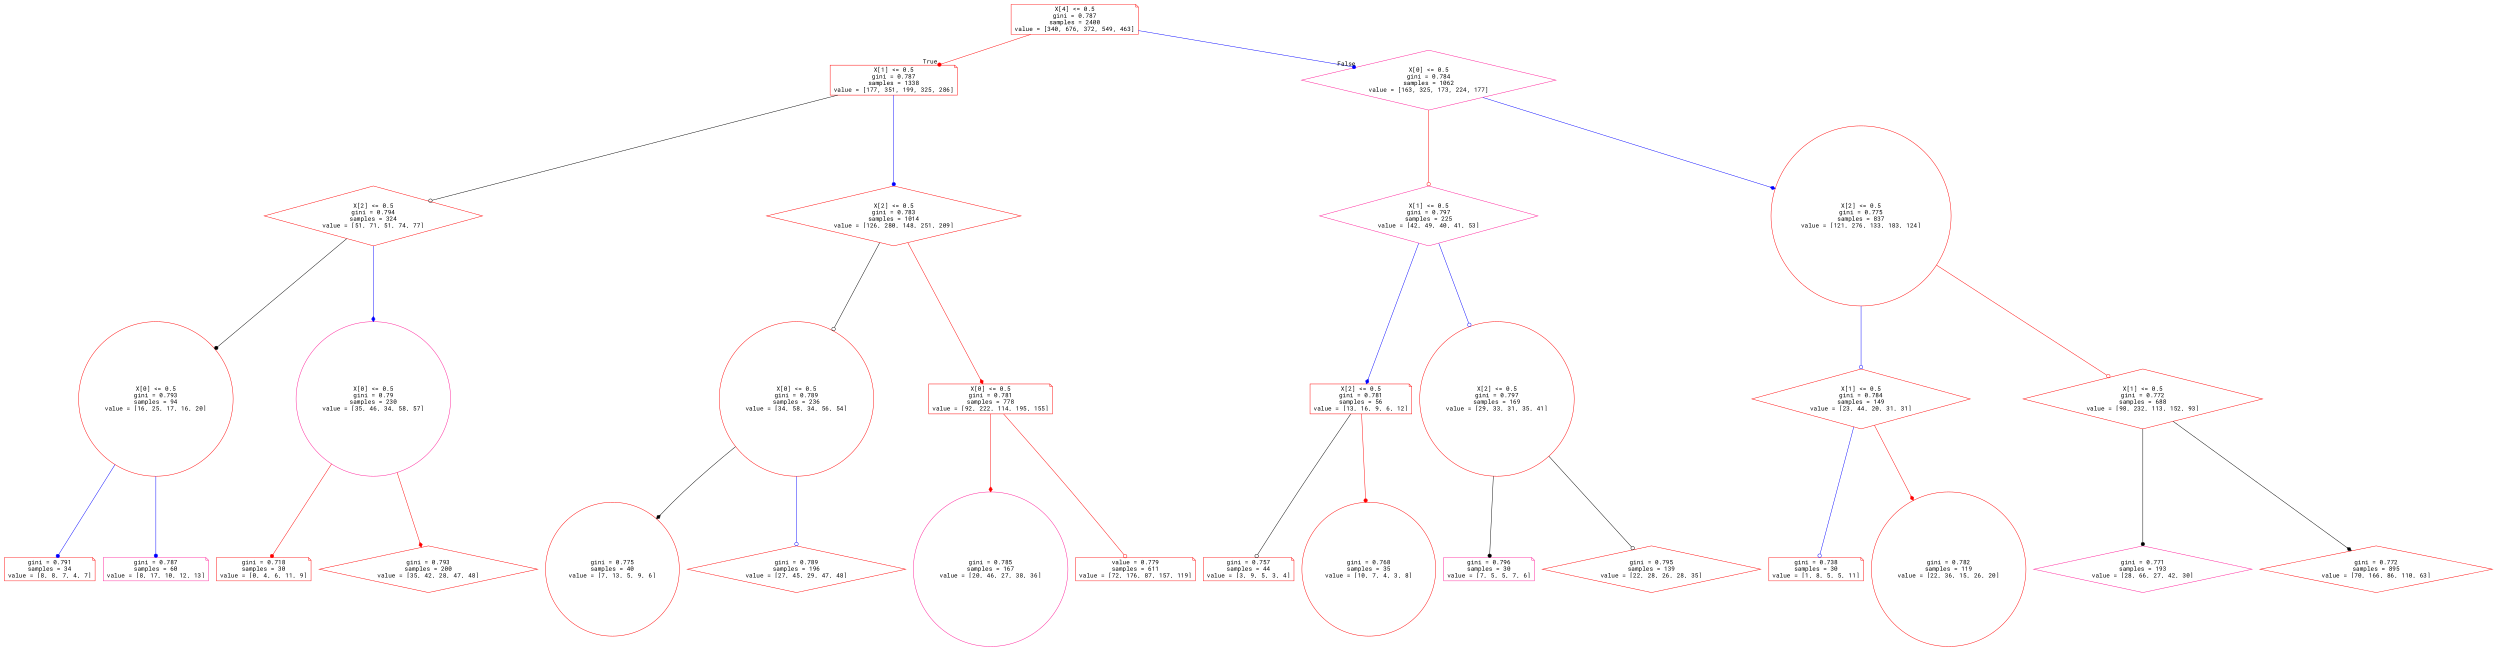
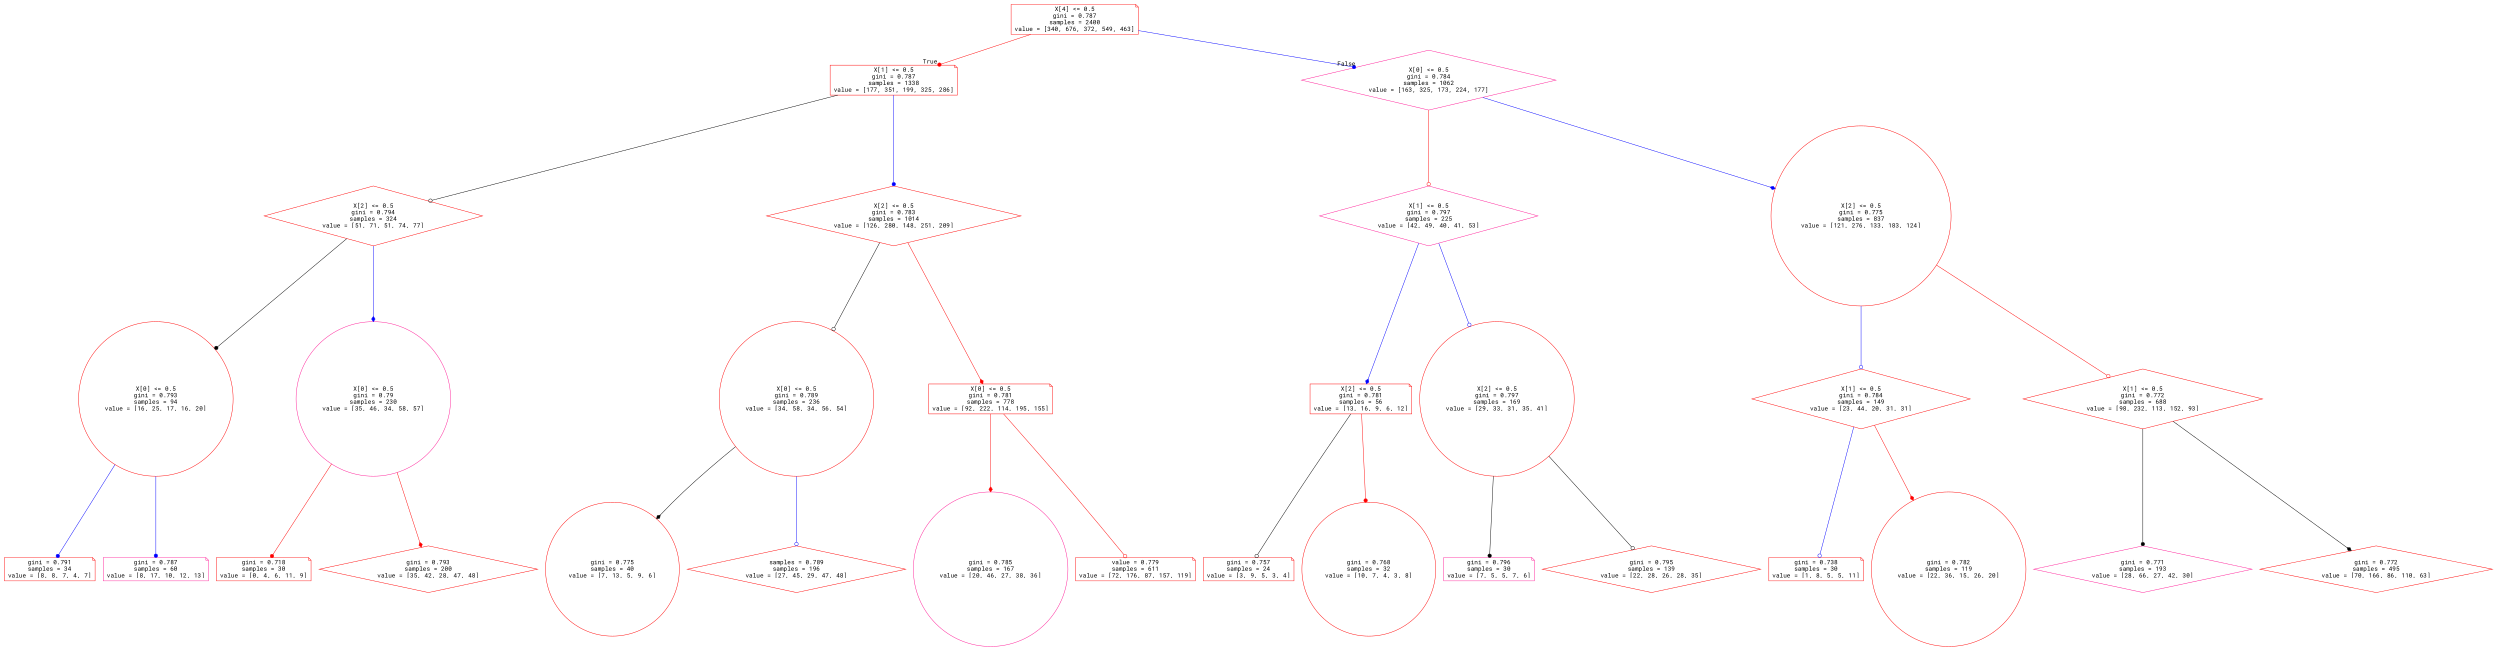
(796, 569) -> (796, 569)
(1249, 569) -> (1249, 569)
(1369, 569) -> (1369, 569)
(2376, 569) -> (2376, 569)
